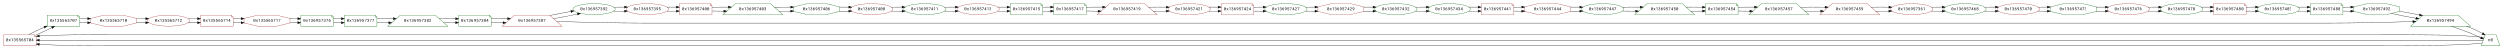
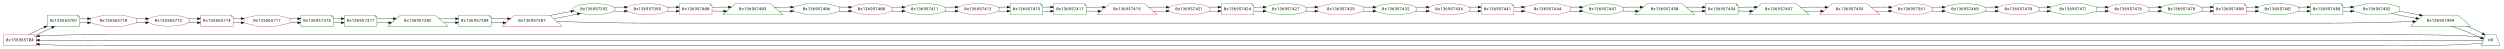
(1449, 9) -> (1449, 9)
